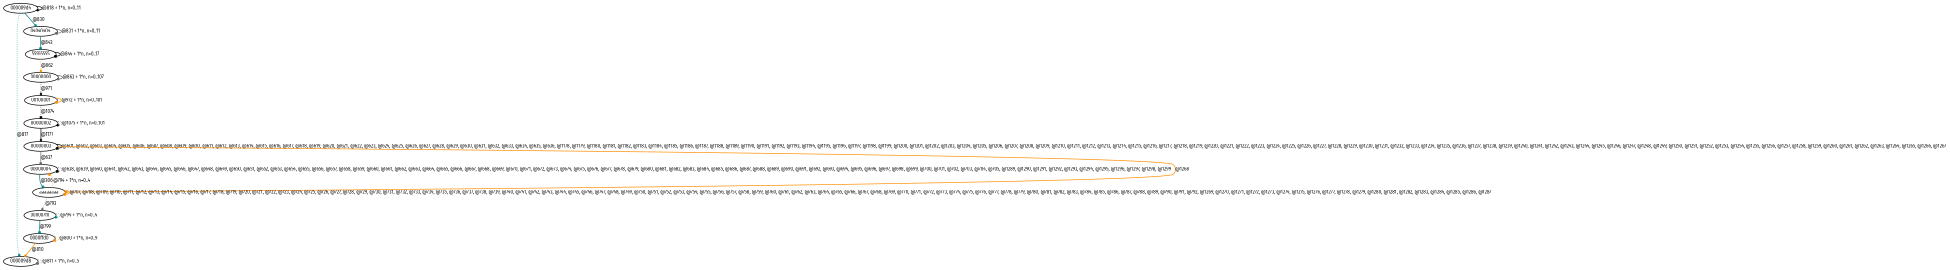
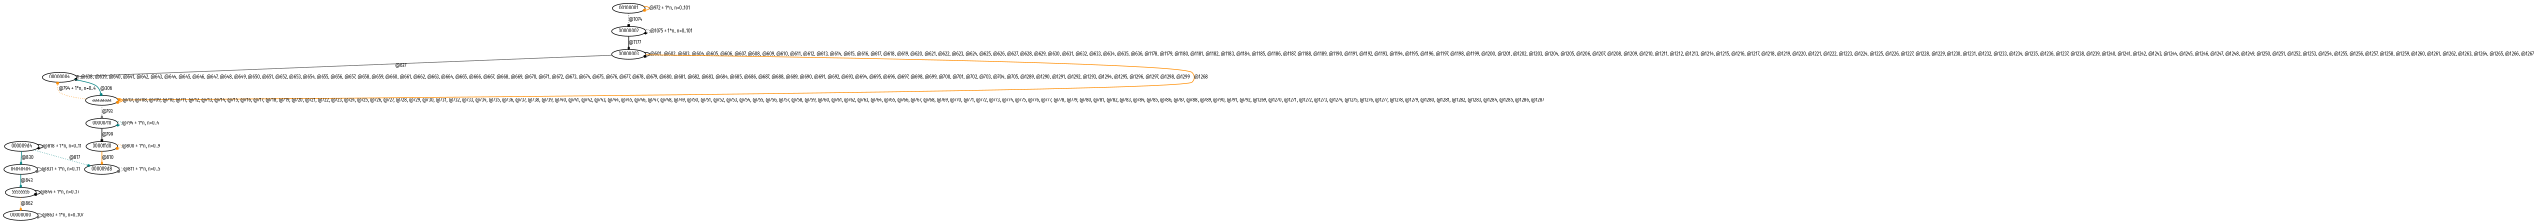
(41, 42) -> (21, 179)
(41, 87) -> none
(40, 226) -> (102, 134)
